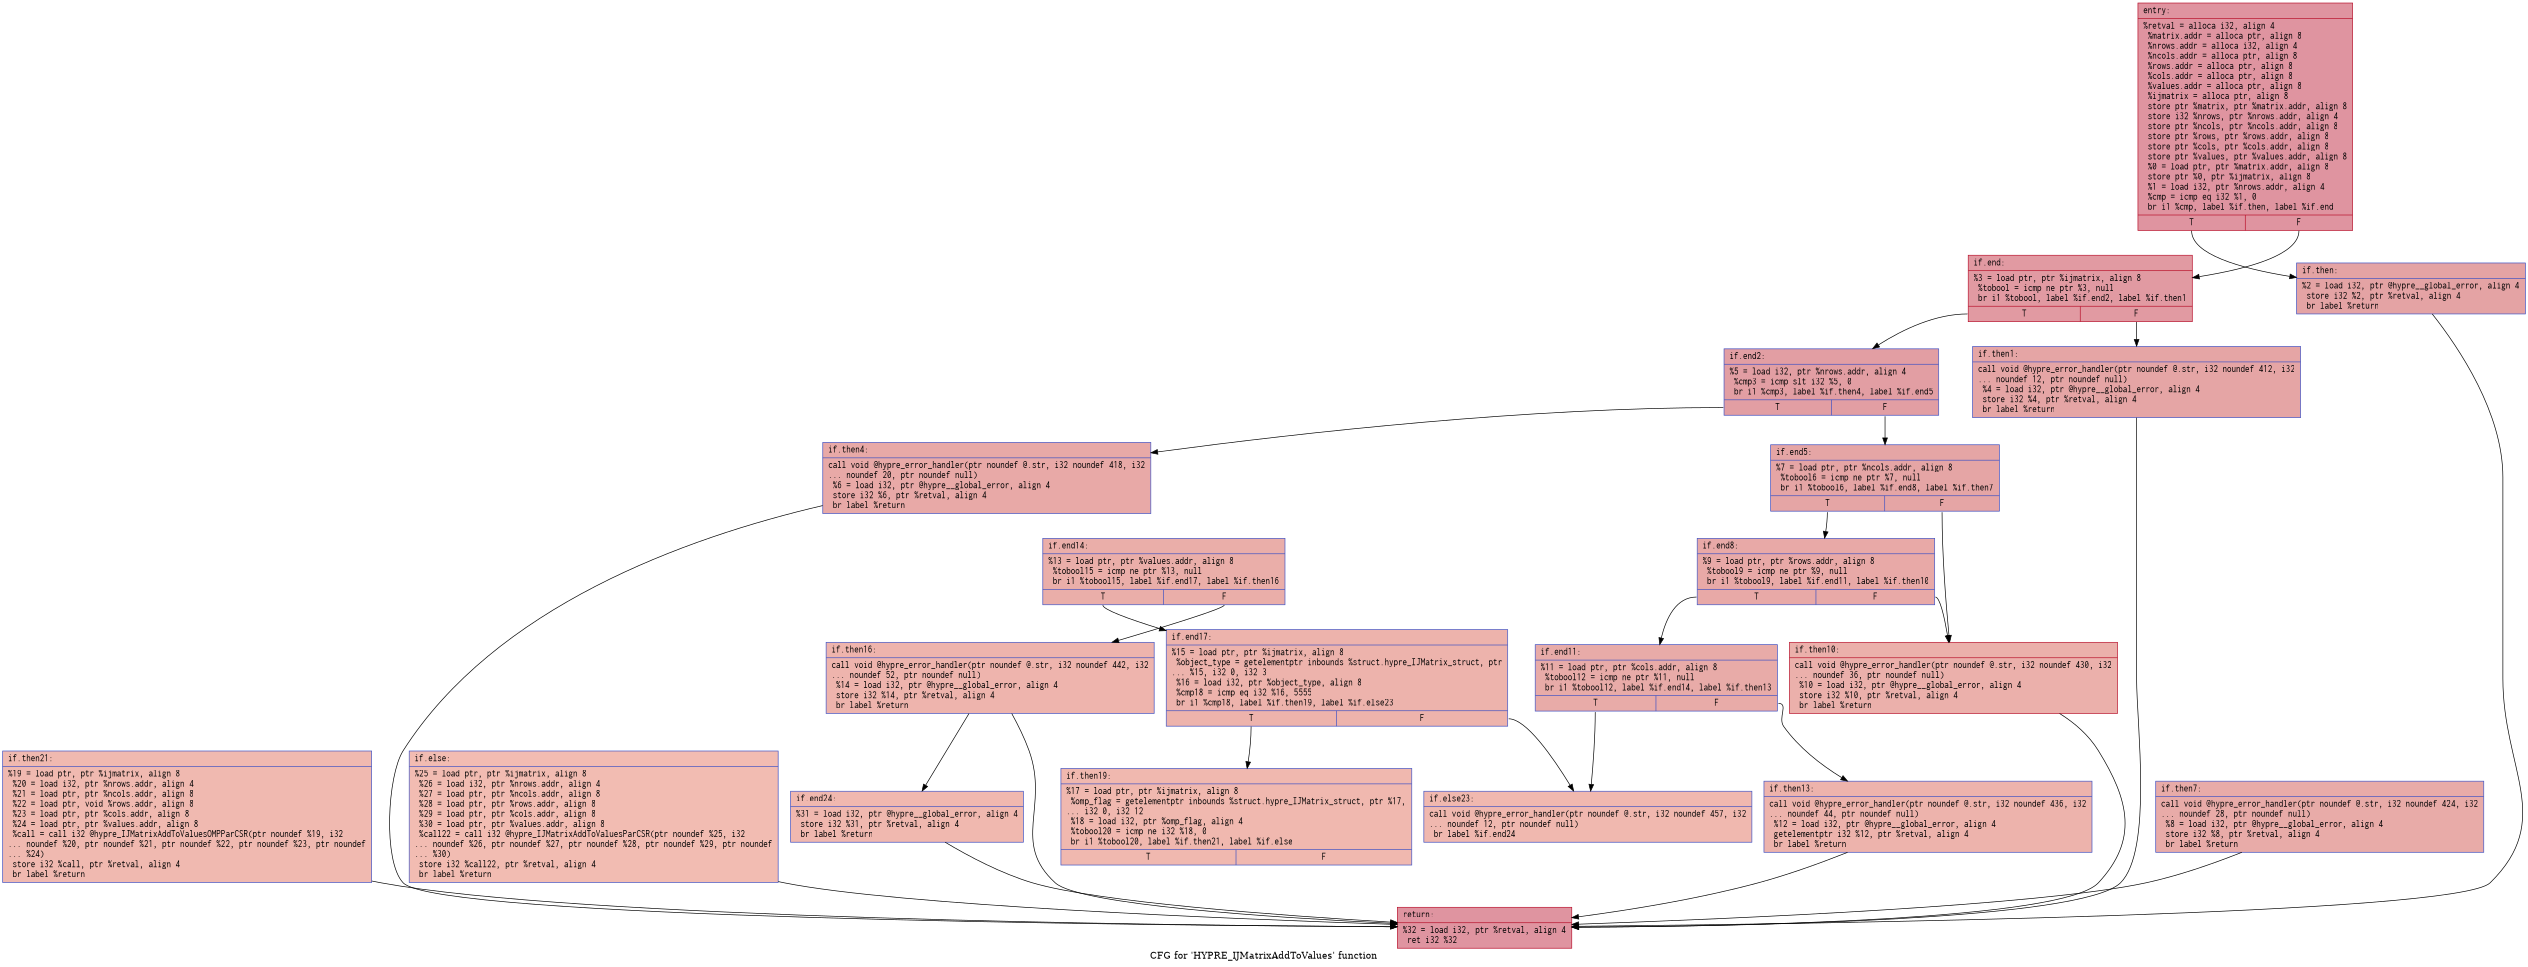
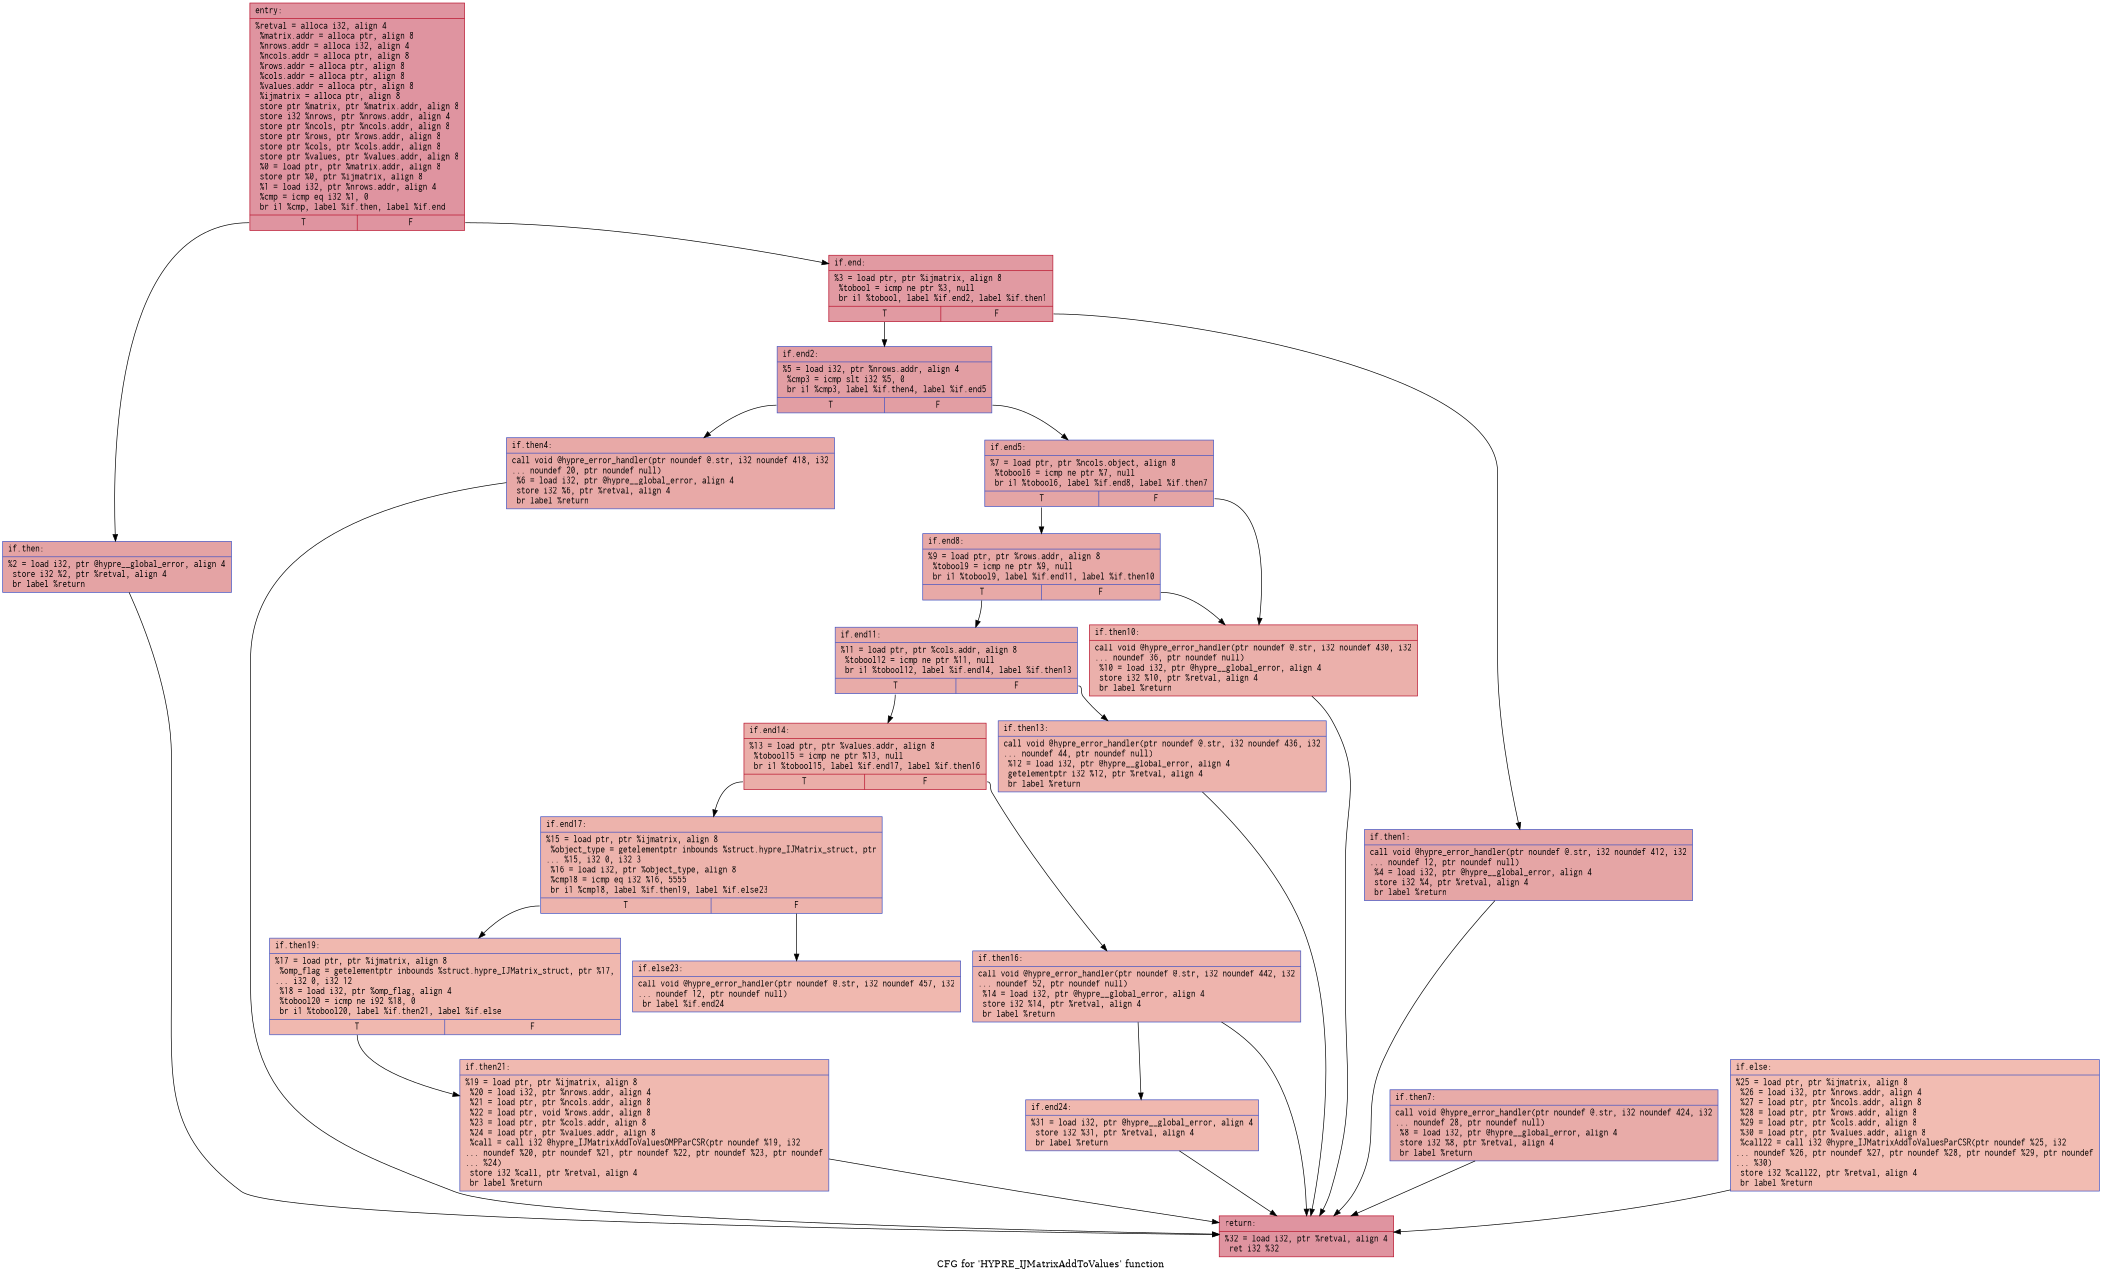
(1865, 468) -> (1083, 463)
(1164, 572) -> (865, 756)
(1594, 748) -> (894, 706)
(1137, 831) -> (345, 1001)
none -> (397, 1075)
